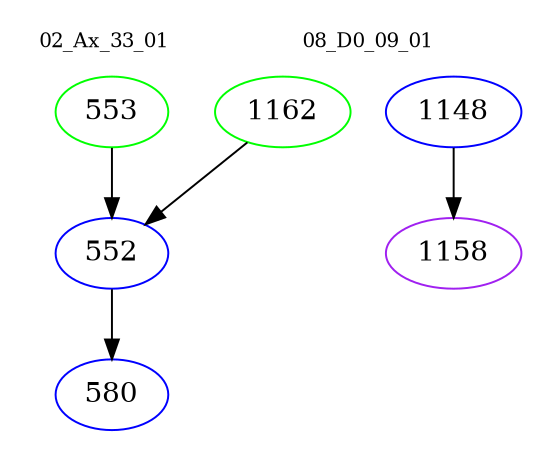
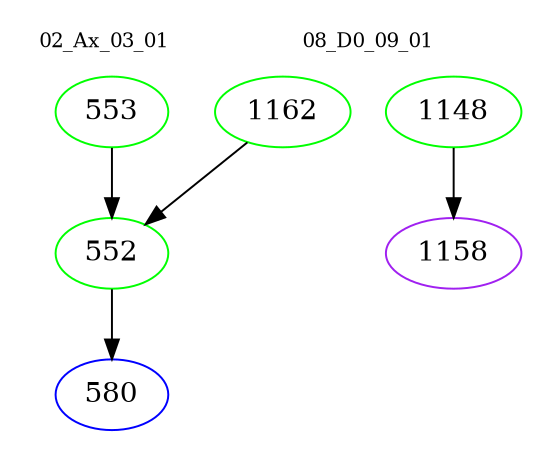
(104, 42) -> (104, 42)
(454, 112) -> (454, 112)
(112, 253) -> (112, 253)
